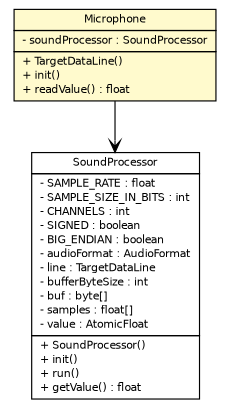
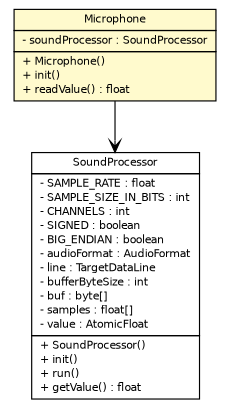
(73, 62) -> (64, 62)
